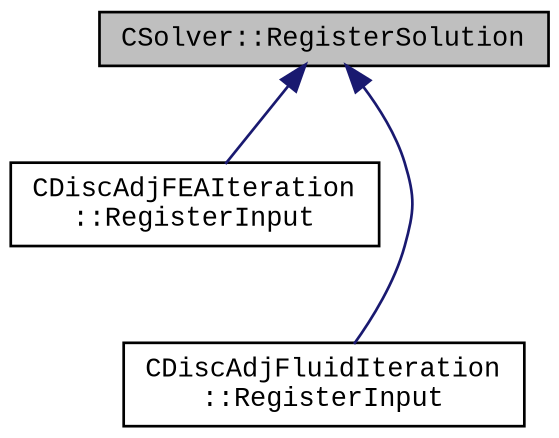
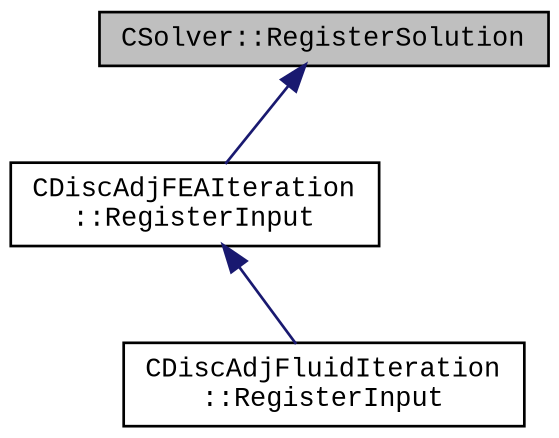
(411, 216) -> (268, 306)
